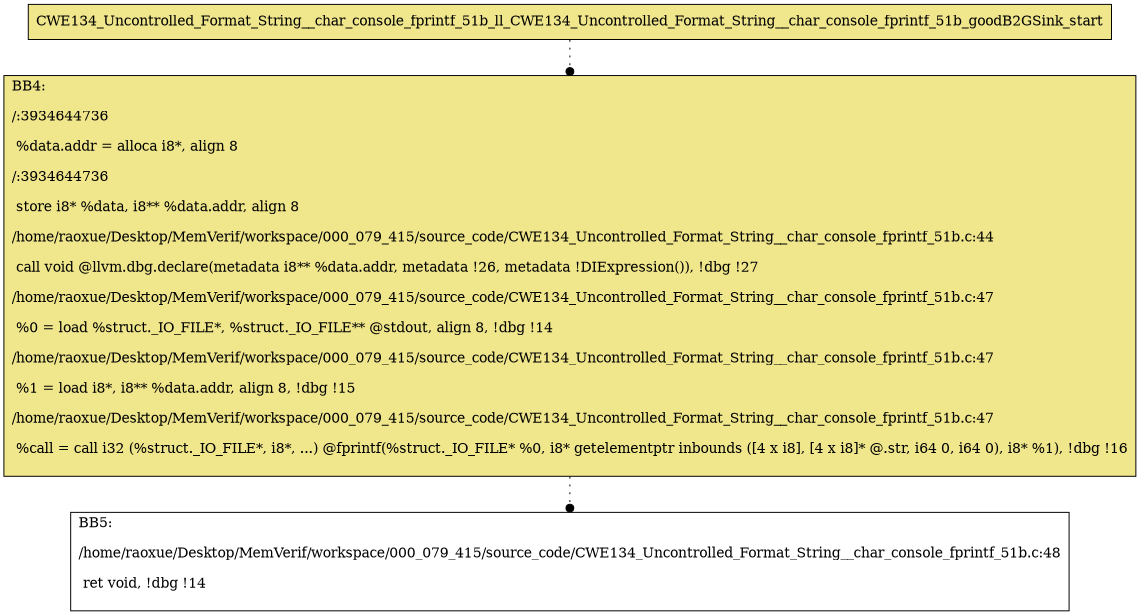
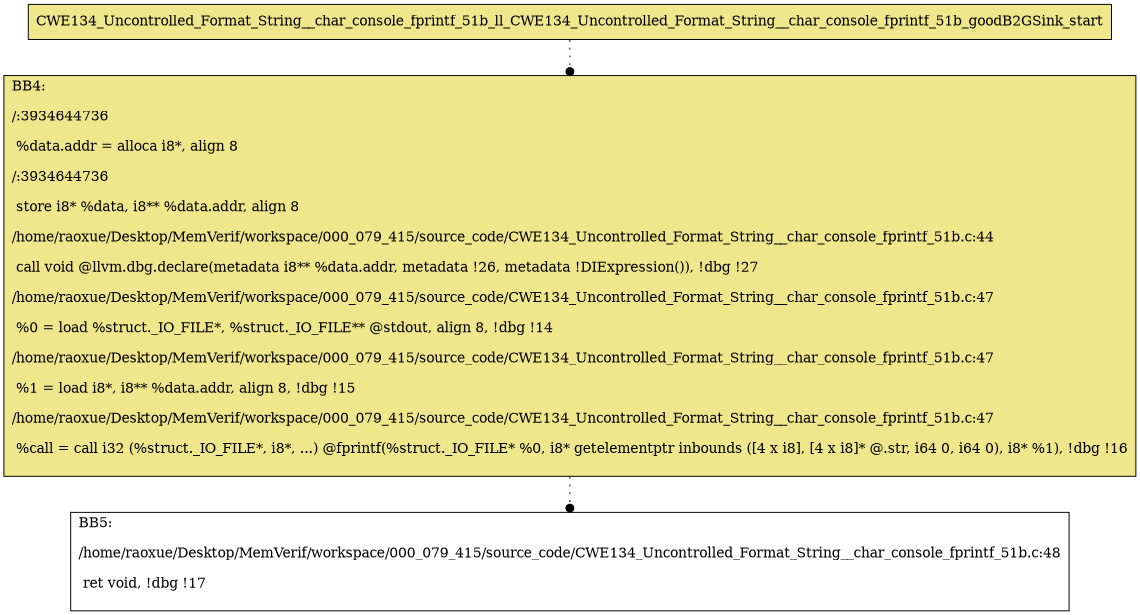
(142, 584) -> (142, 584)
